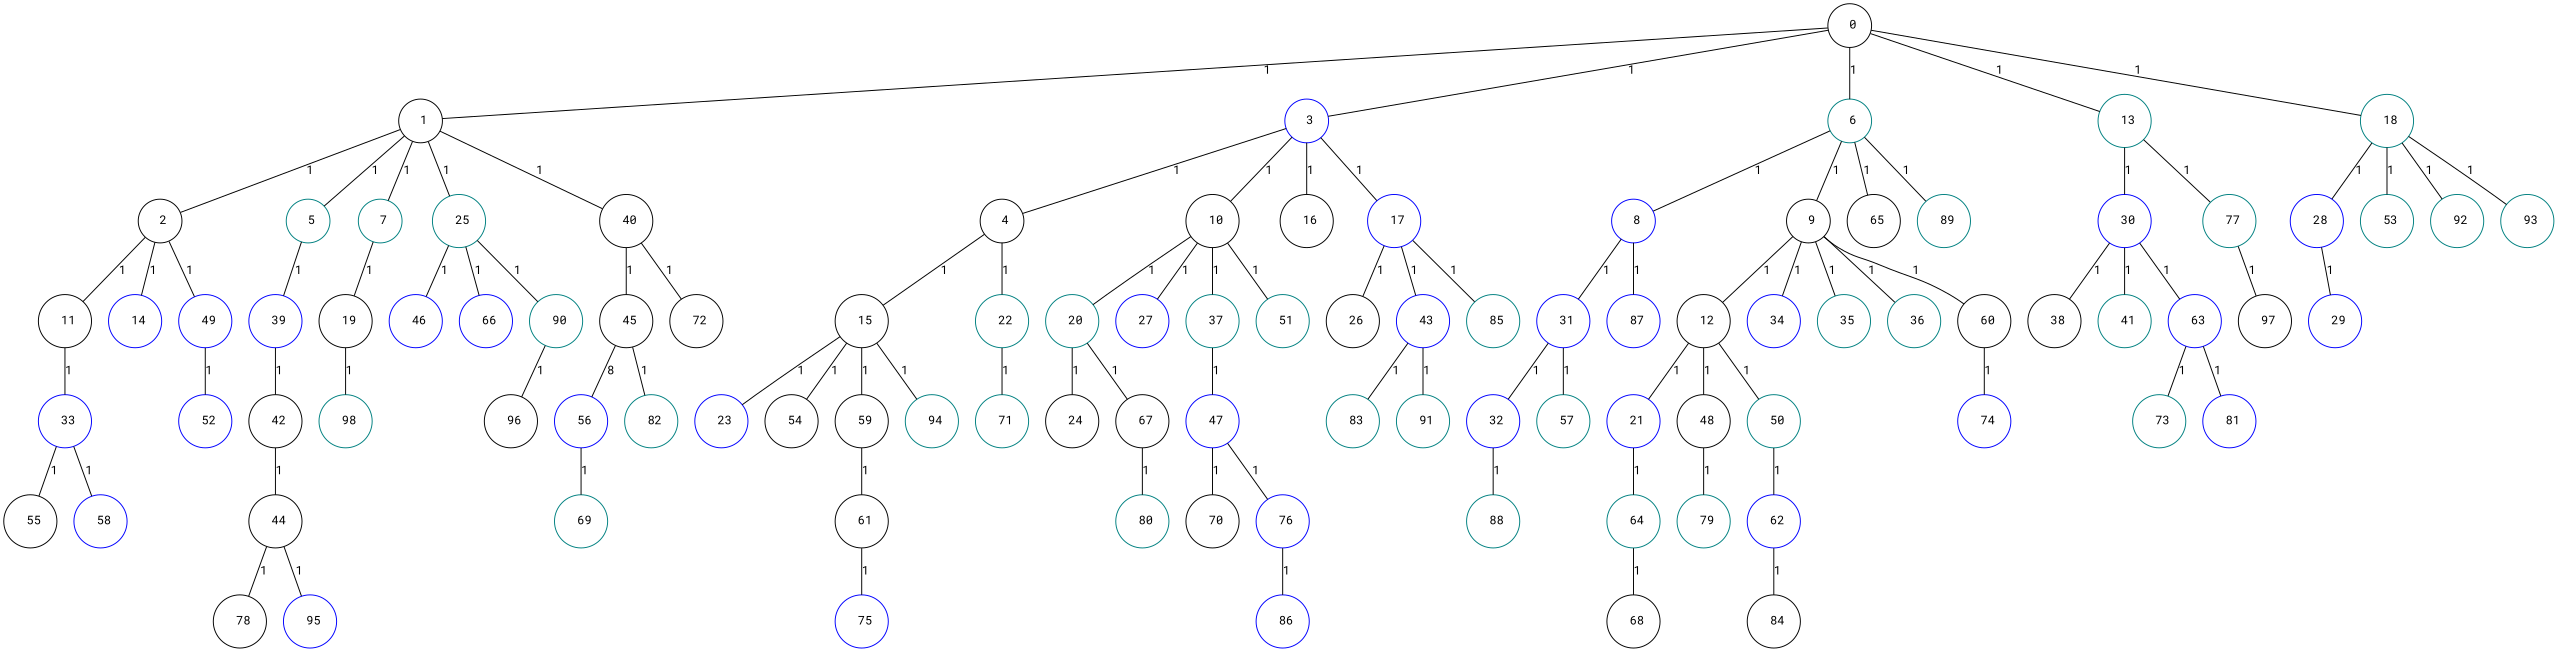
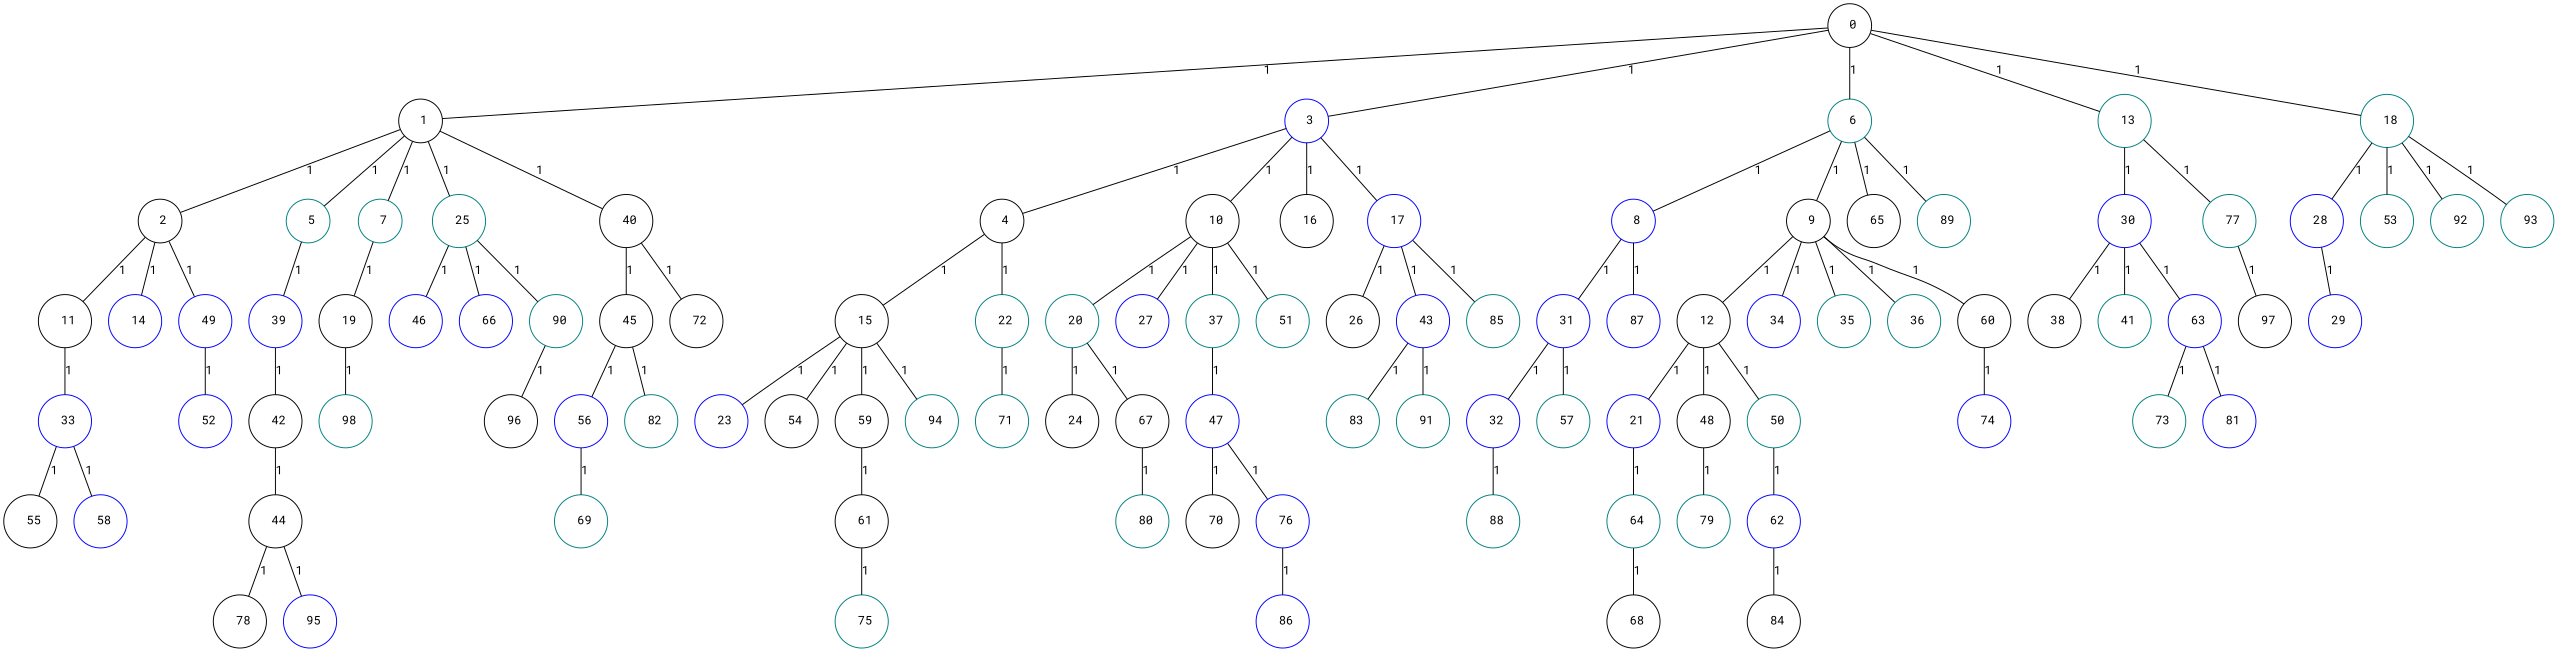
(611, 371) -> (611, 371)
(862, 621) -> (862, 621)
